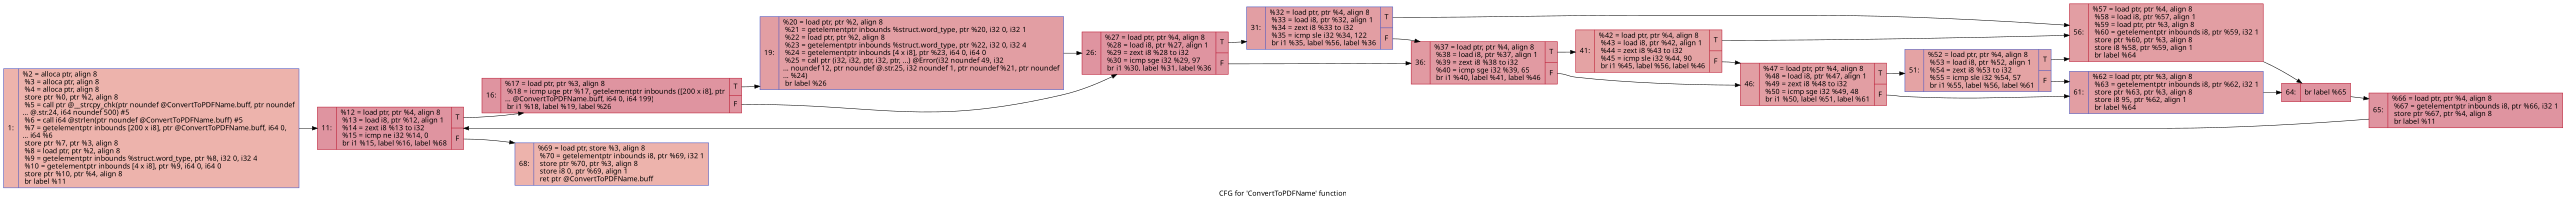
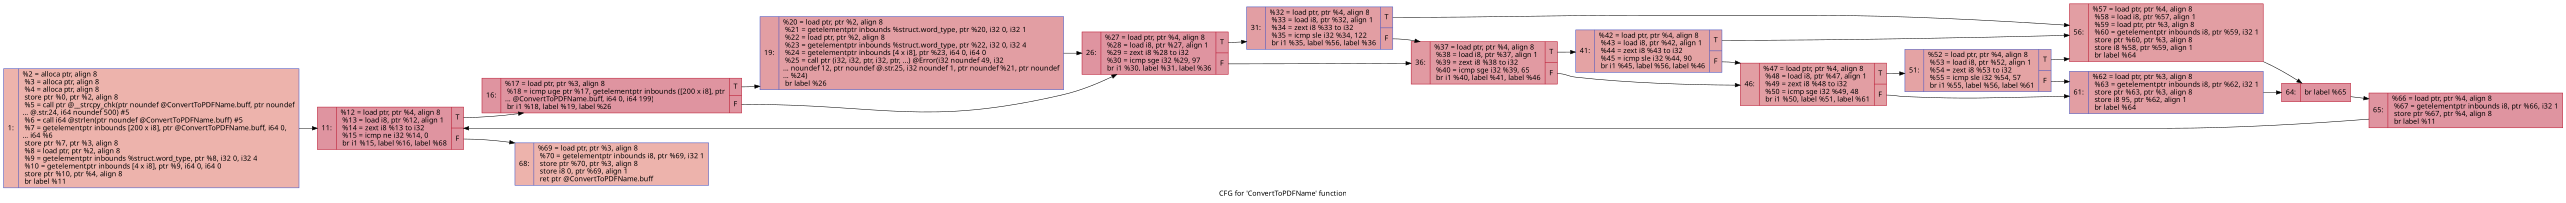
(1649, 51) -> (1649, 51)
(592, 148) -> (588, 148)
